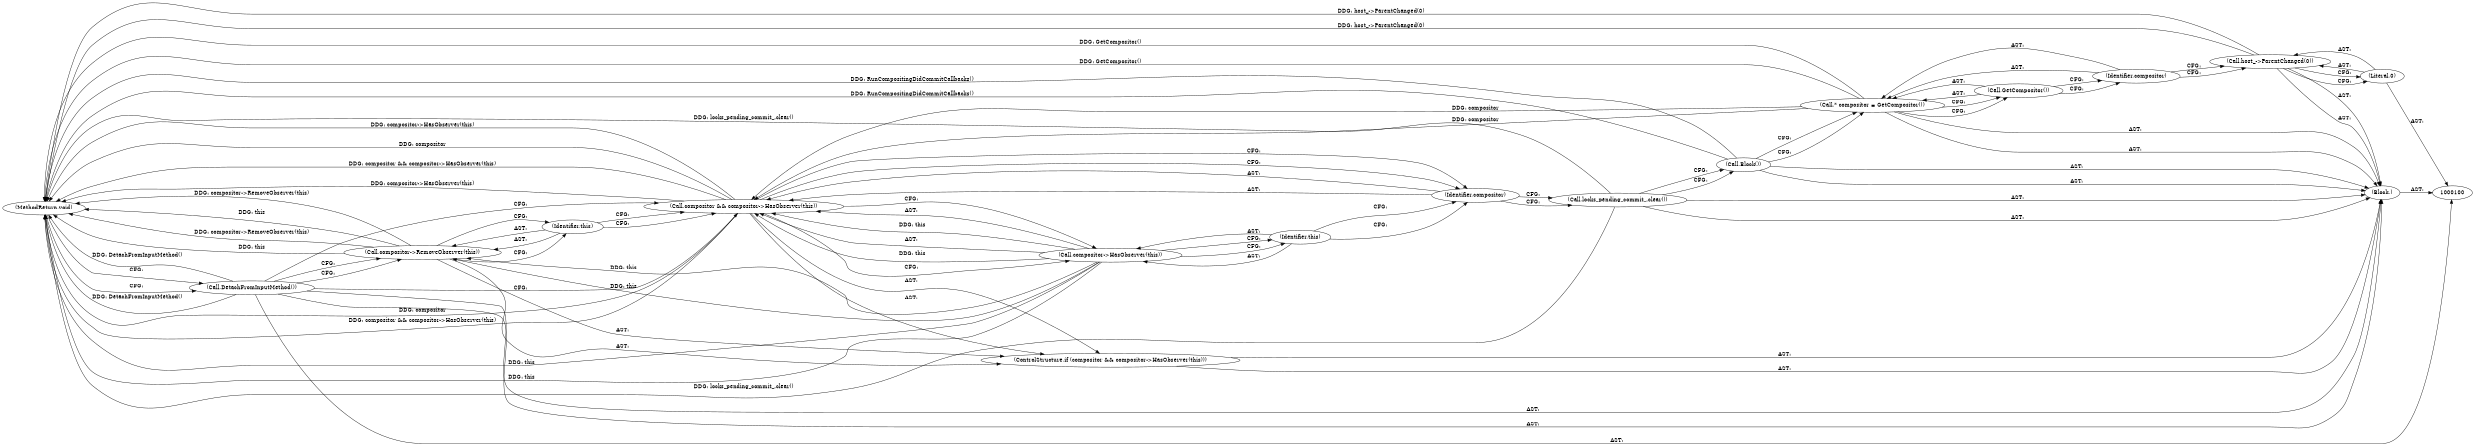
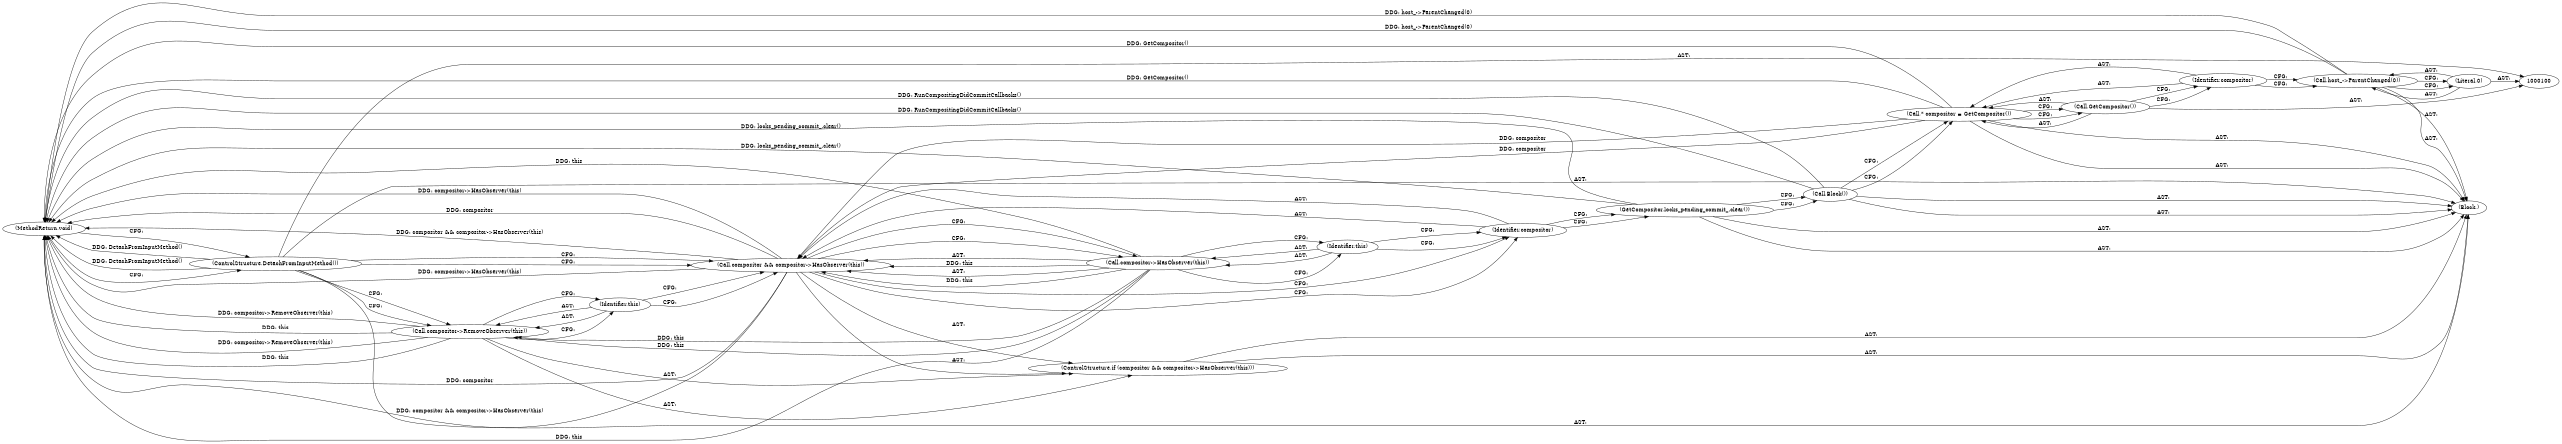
(2414, 193) -> (2335, 108)
(1618, 200) -> (1685, 210)
(252, 288) -> (275, 264)
